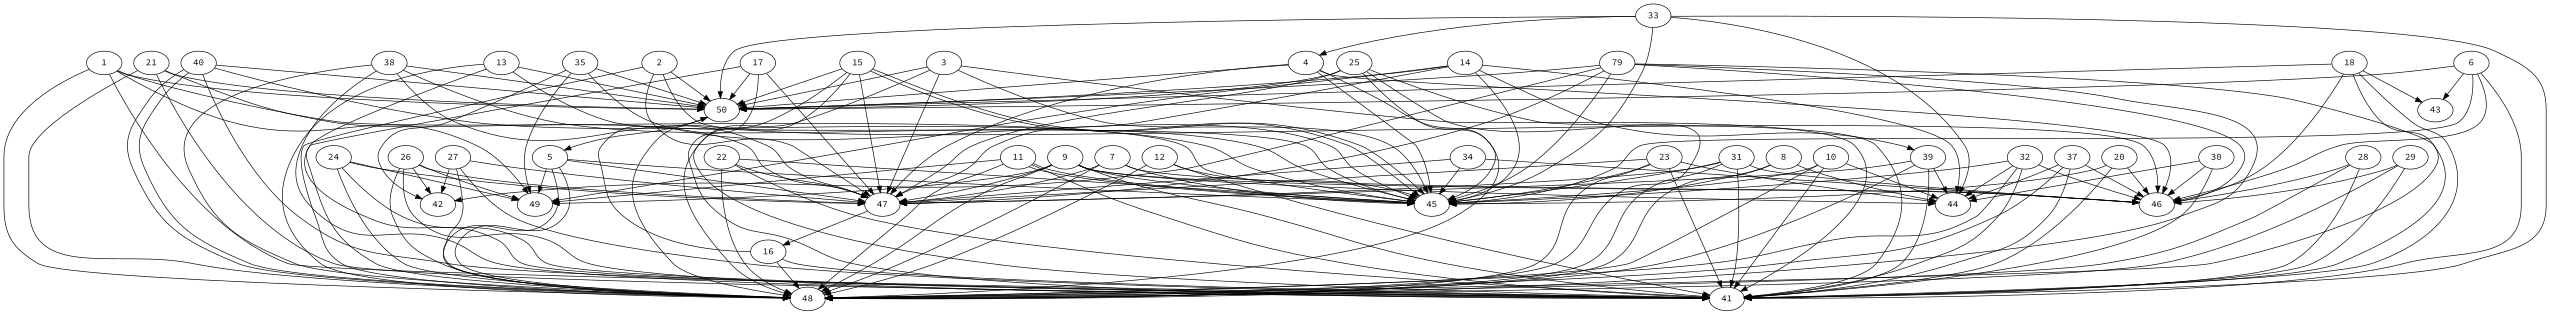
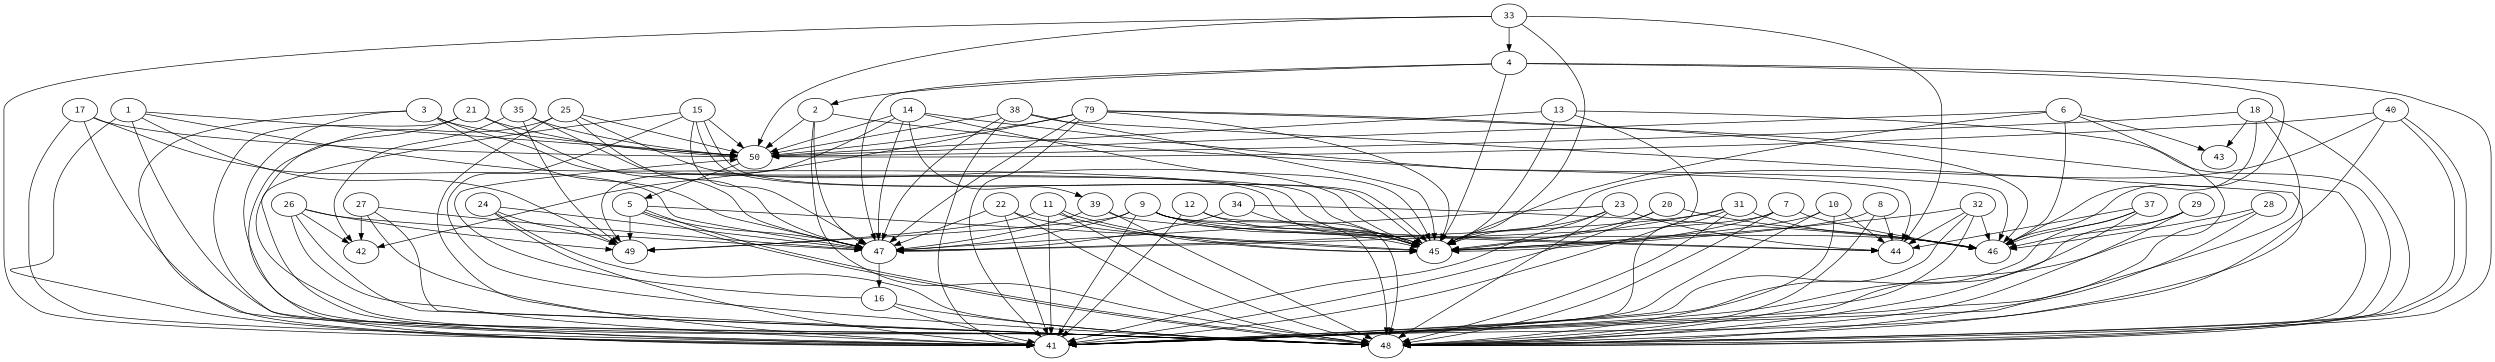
(1017, 86) -> (1164, 75)
(2216, 157) -> none
(1908, 255) -> none
